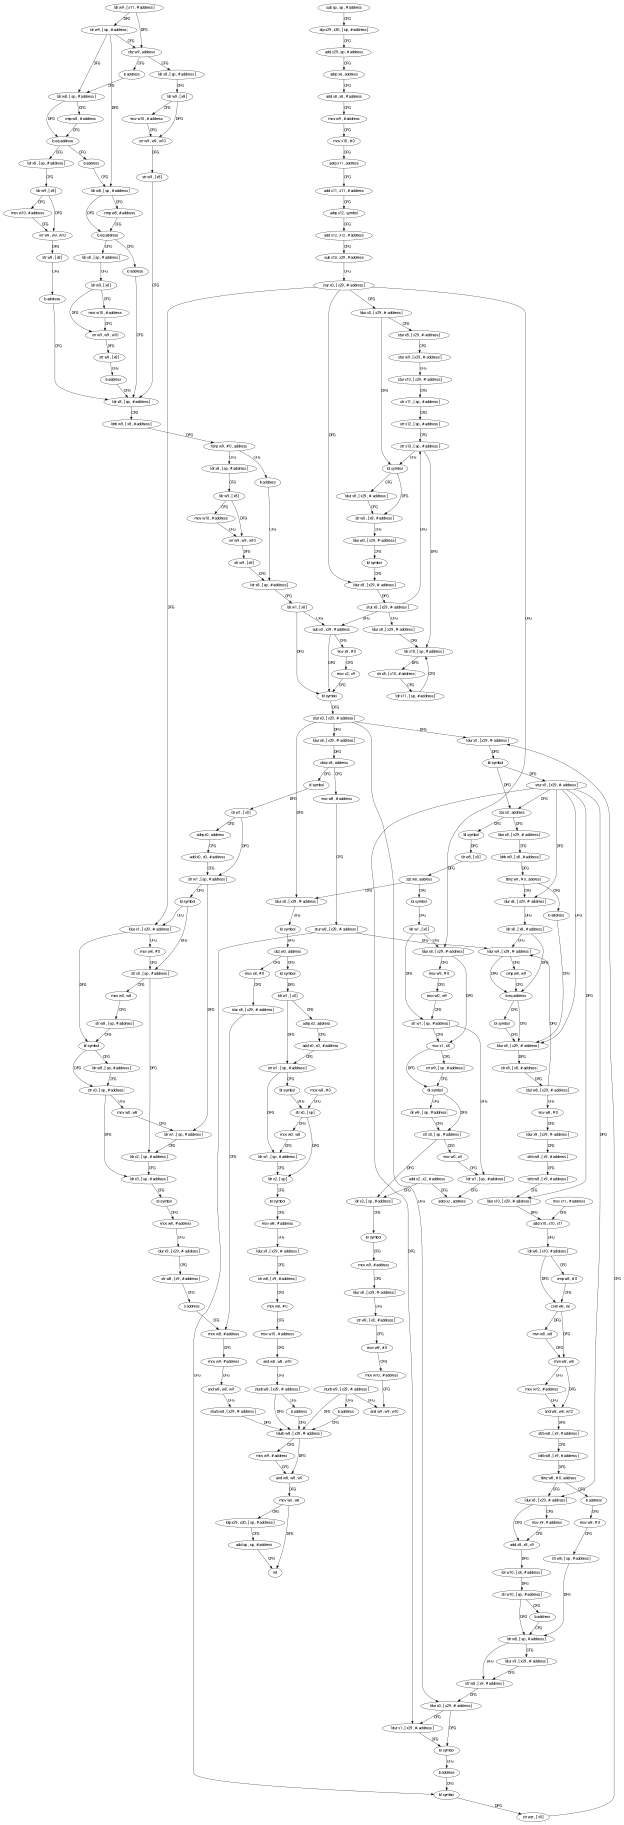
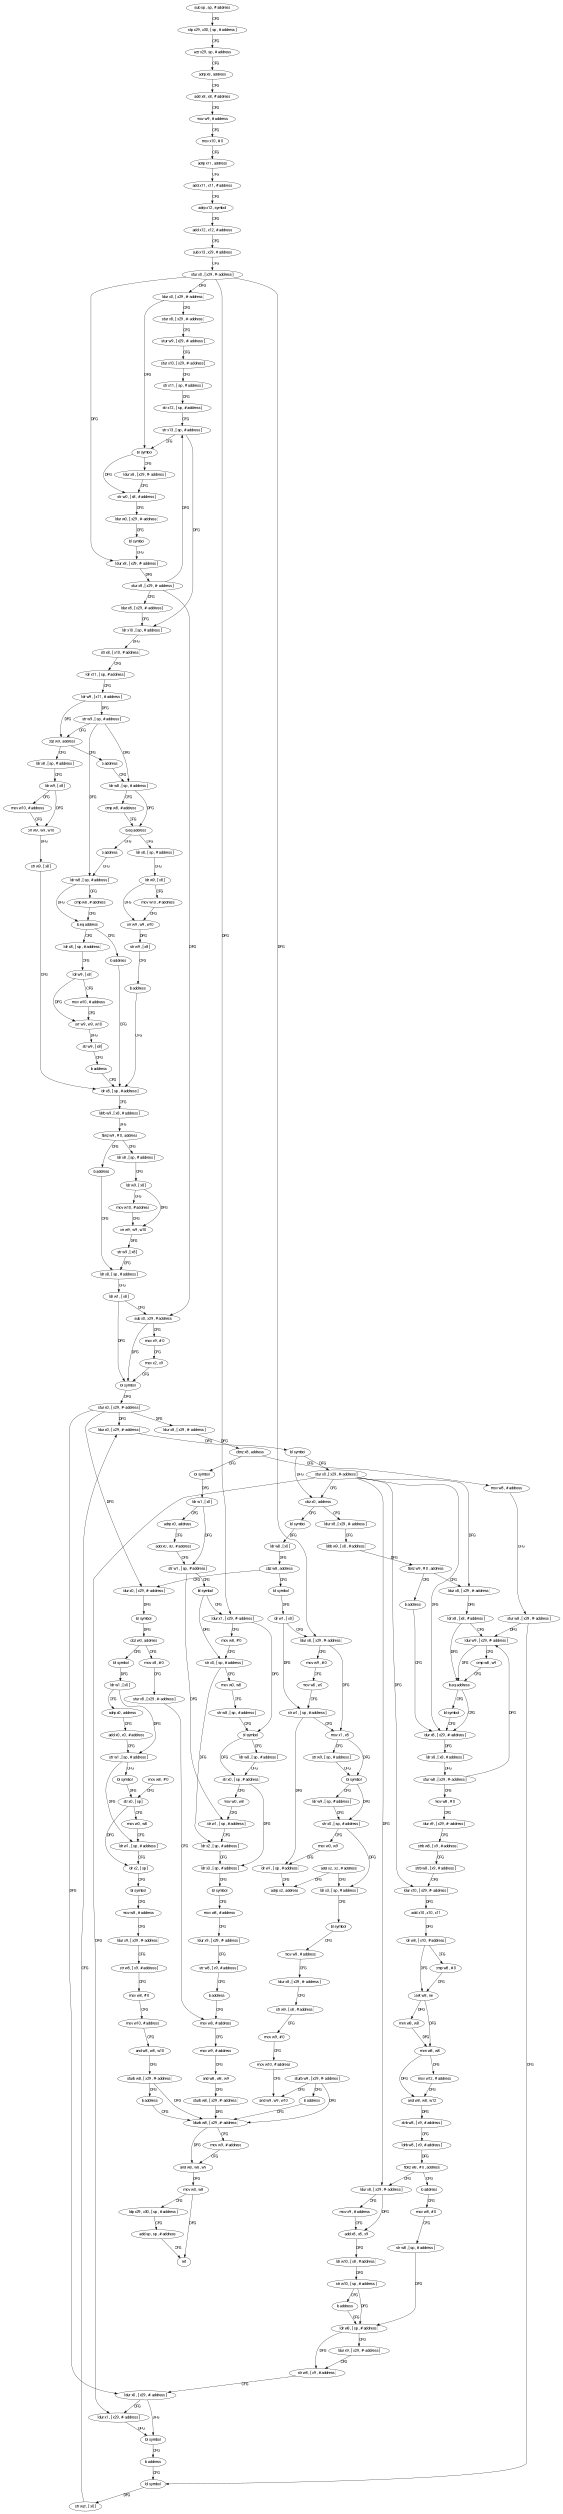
(344, 52) -> (212, 52)
(428, 677) -> (104, 685)
(569, 1202) -> none
